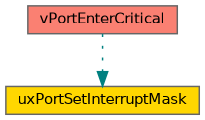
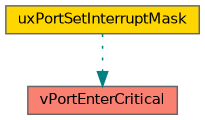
(103, 53) -> (103, 53)
